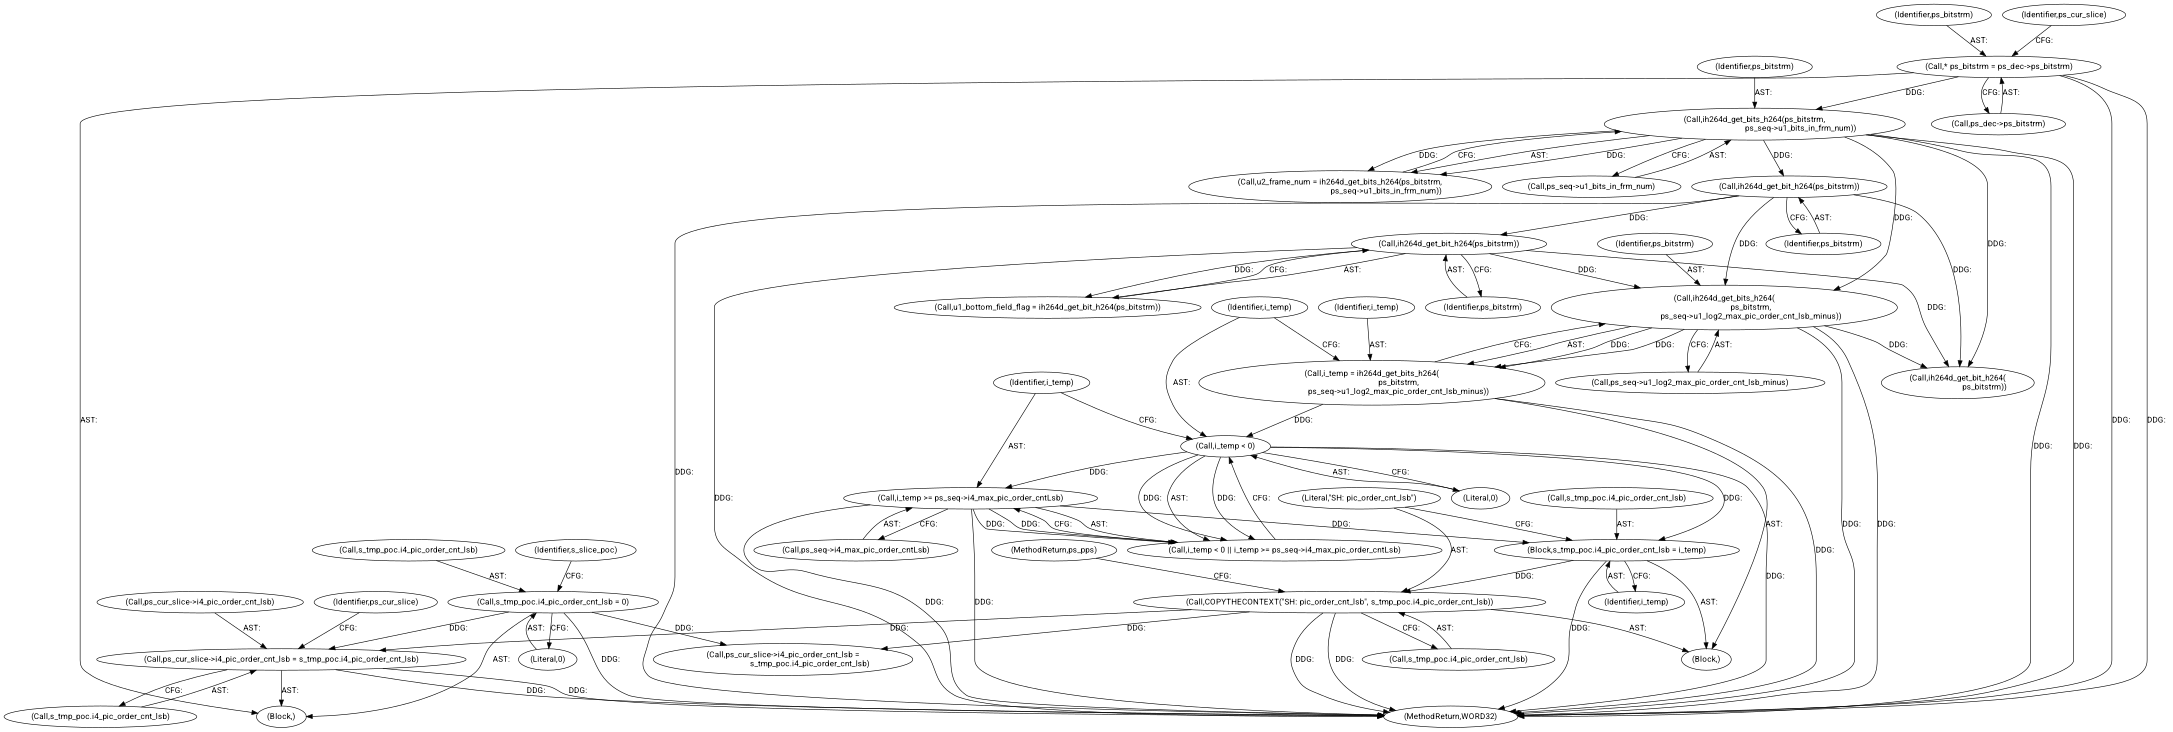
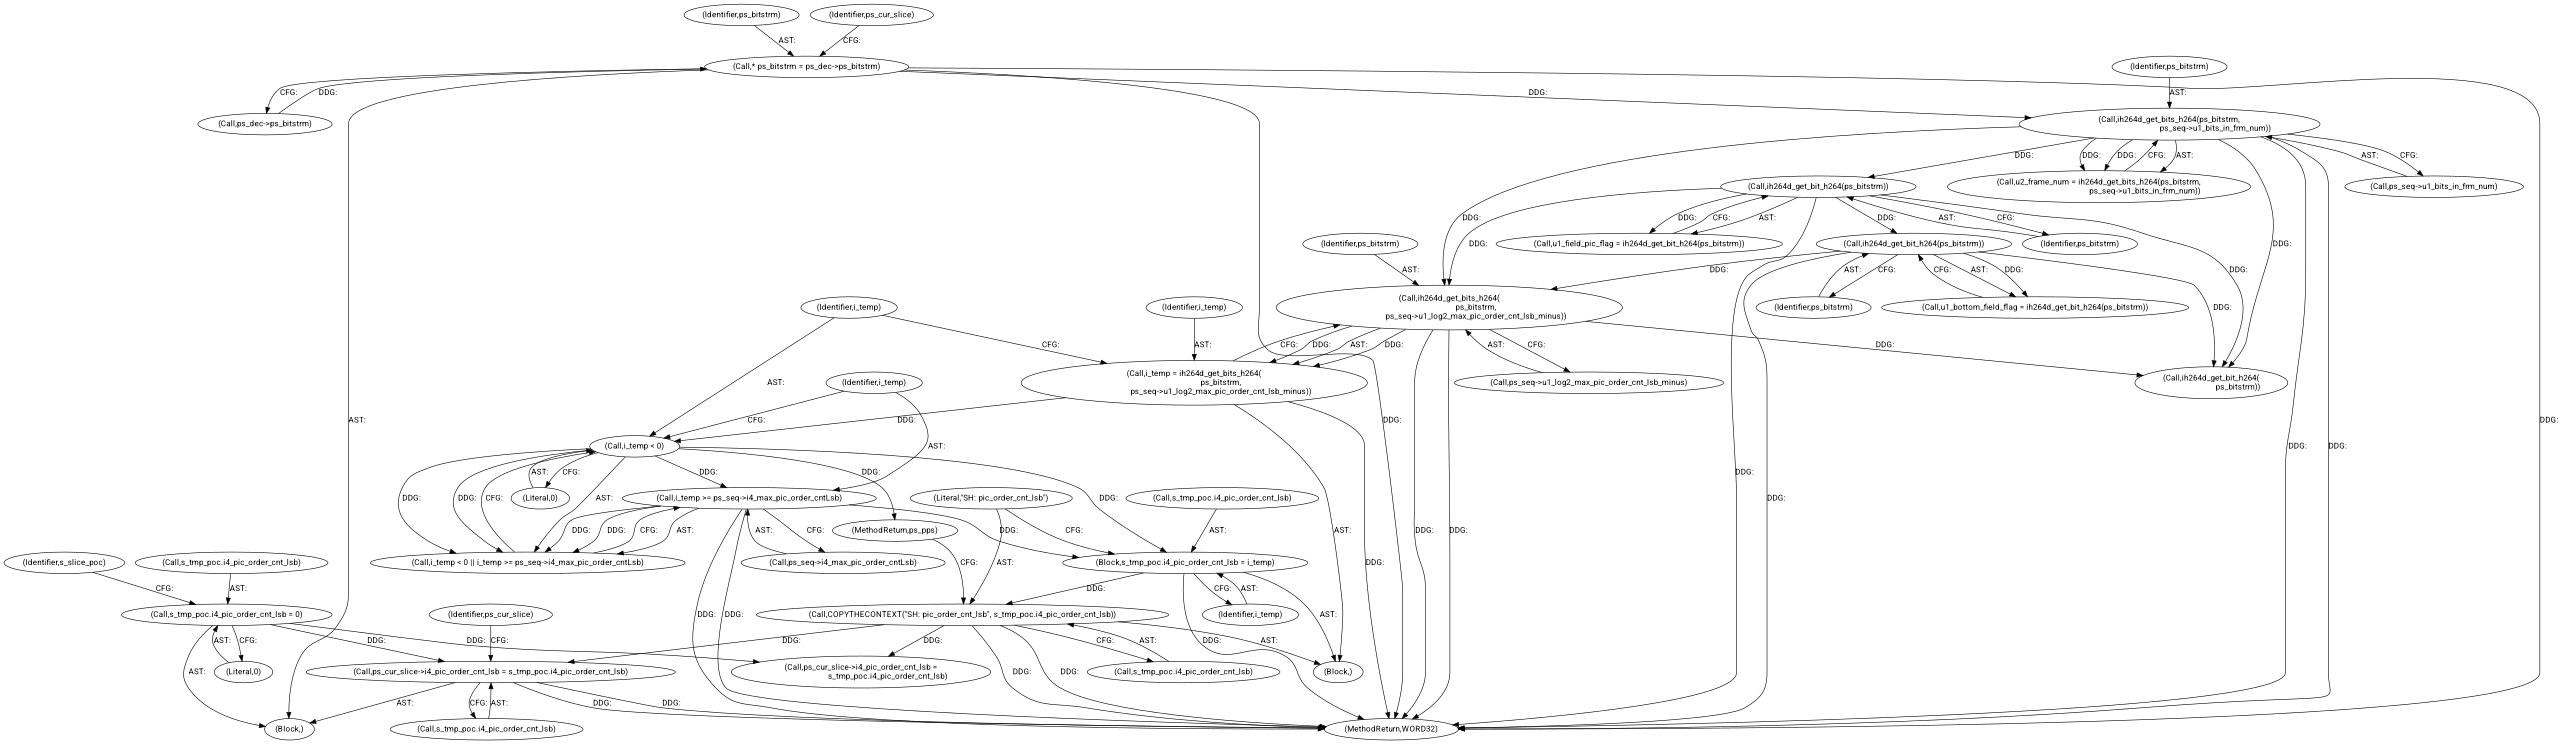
(2013, 93) -> (330, 93)
none -> (1639, 244)
(1728, 478) -> (797, 461)
(200, 602) -> none
(949, 710) -> none
